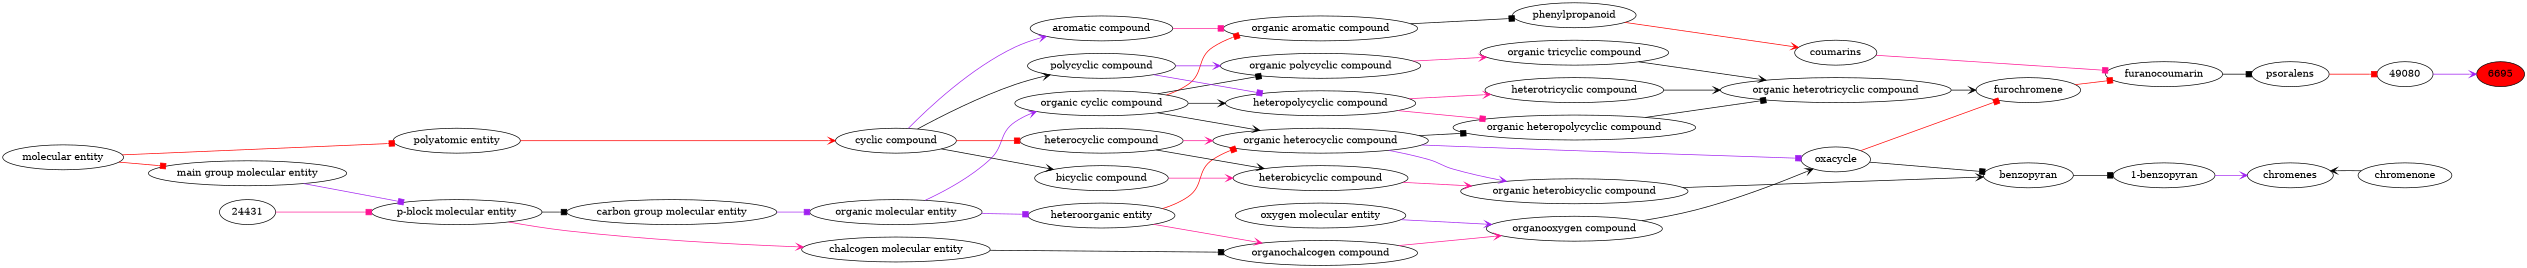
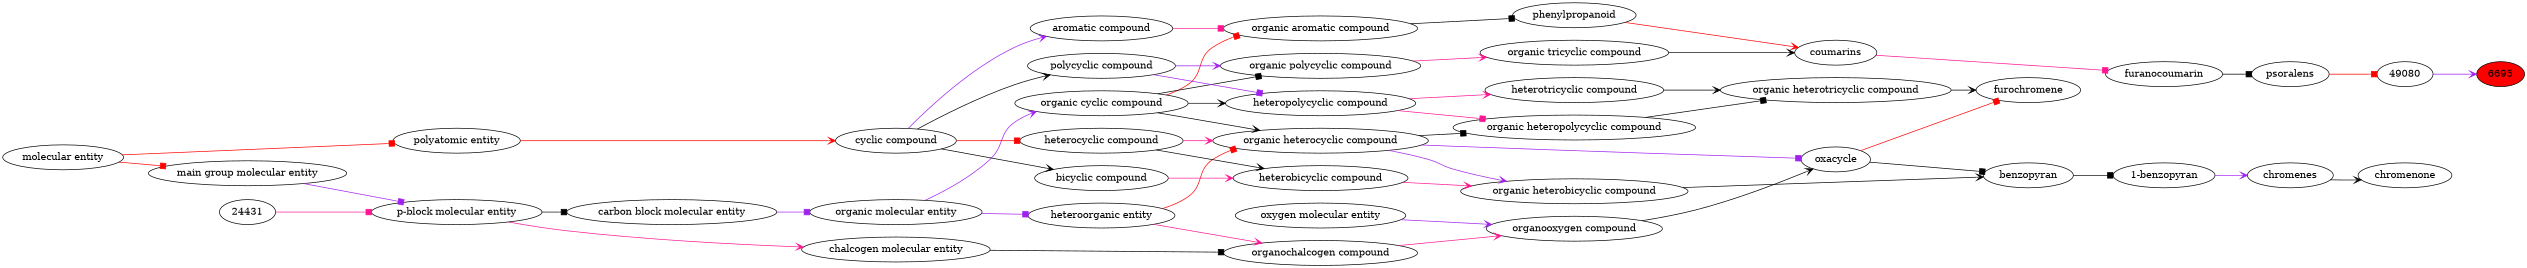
(1699, 70) -> (1728, 53)
(2090, 83) -> none
(2349, 171) -> (2342, 180)
(672, 212) -> (672, 212)
